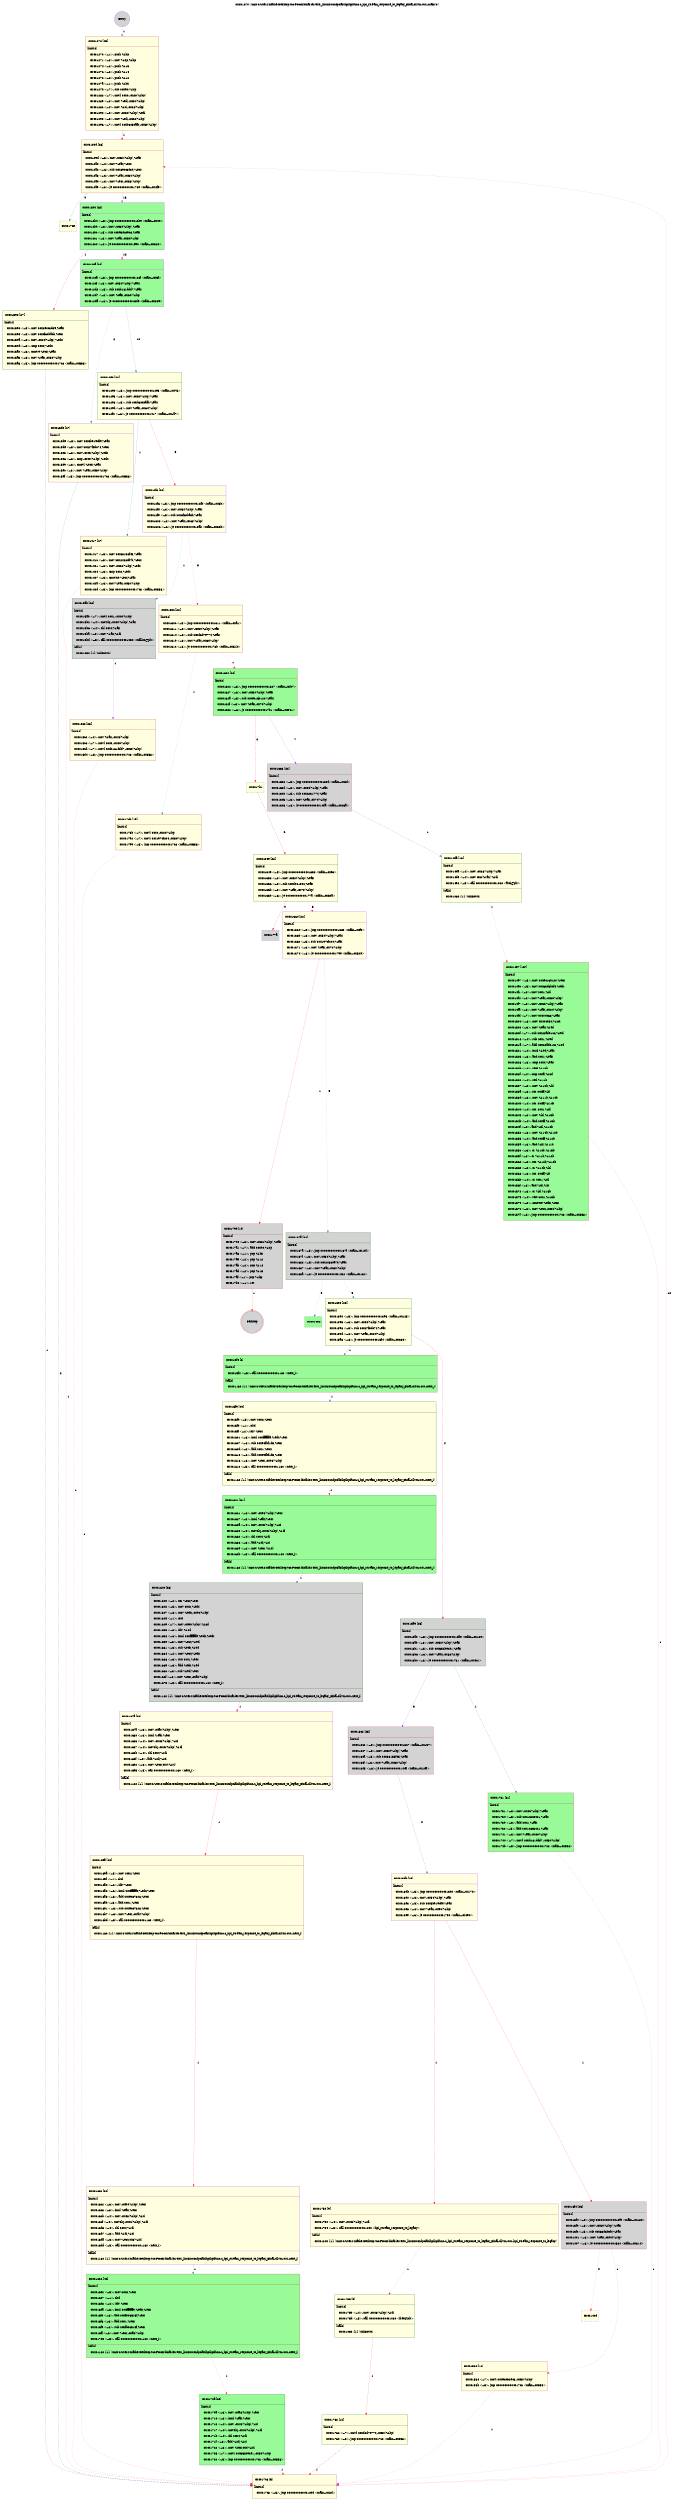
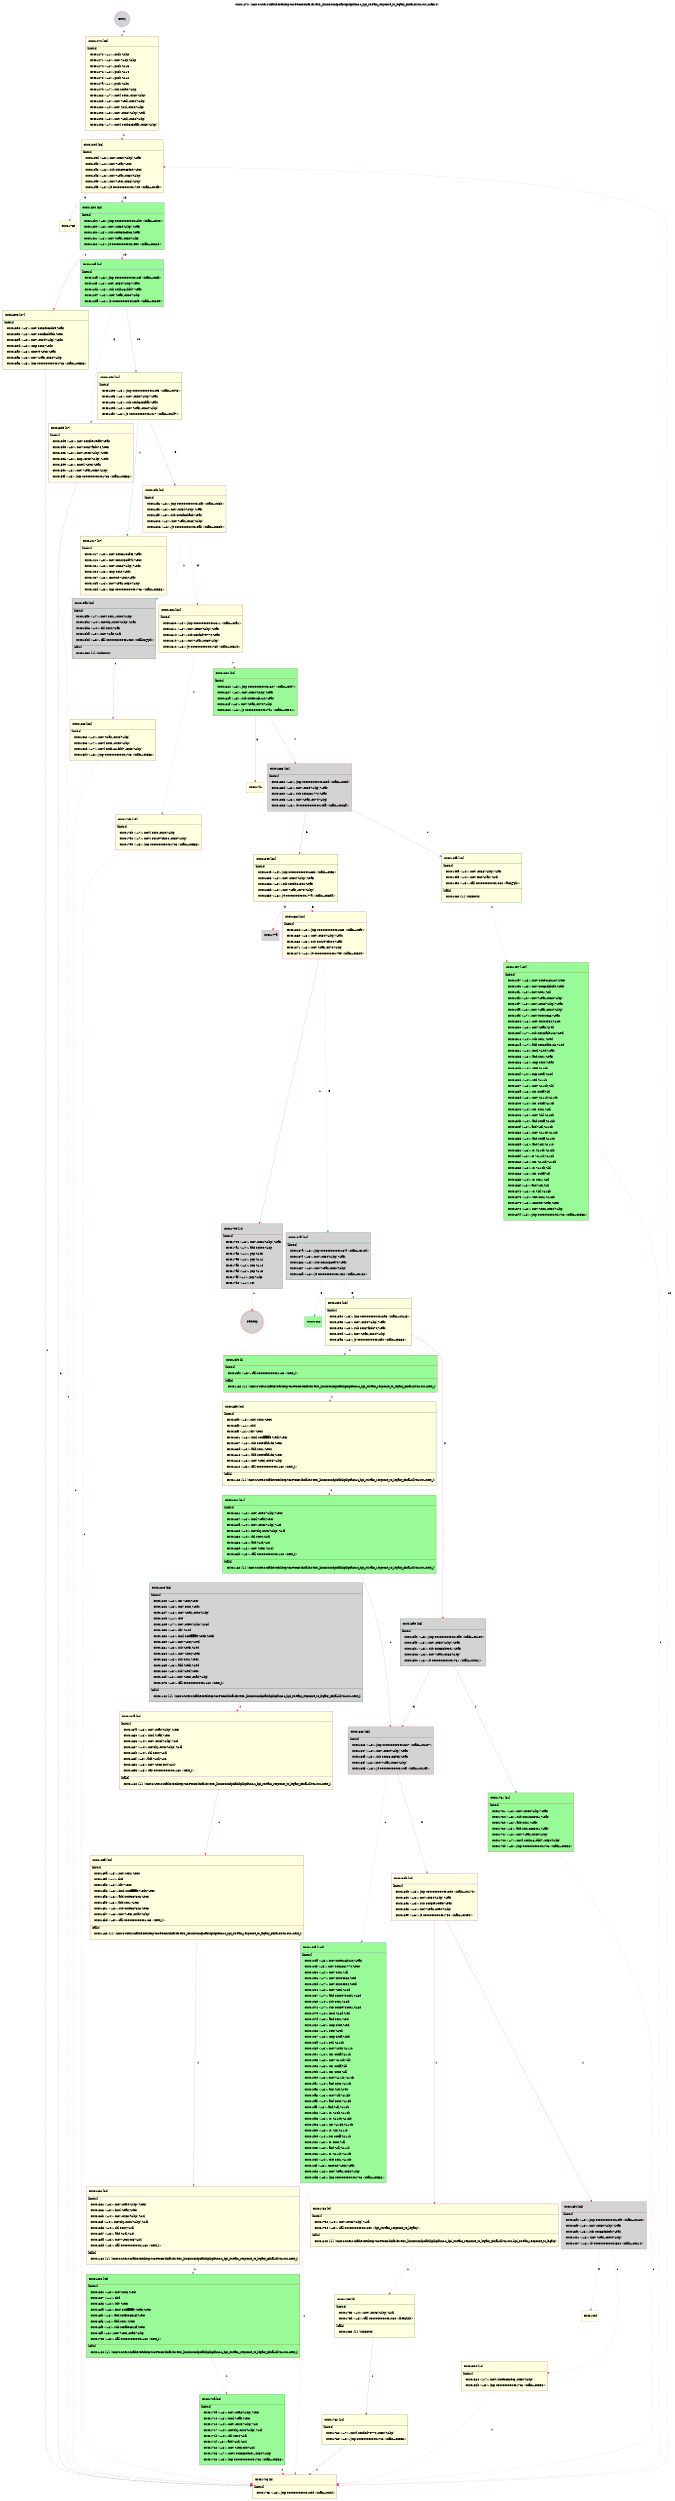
(271, 823) -> (303, 832)
(300, 1577) -> (382, 1648)
none -> (343, 2063)
(595, 2279) -> (595, 2279)
